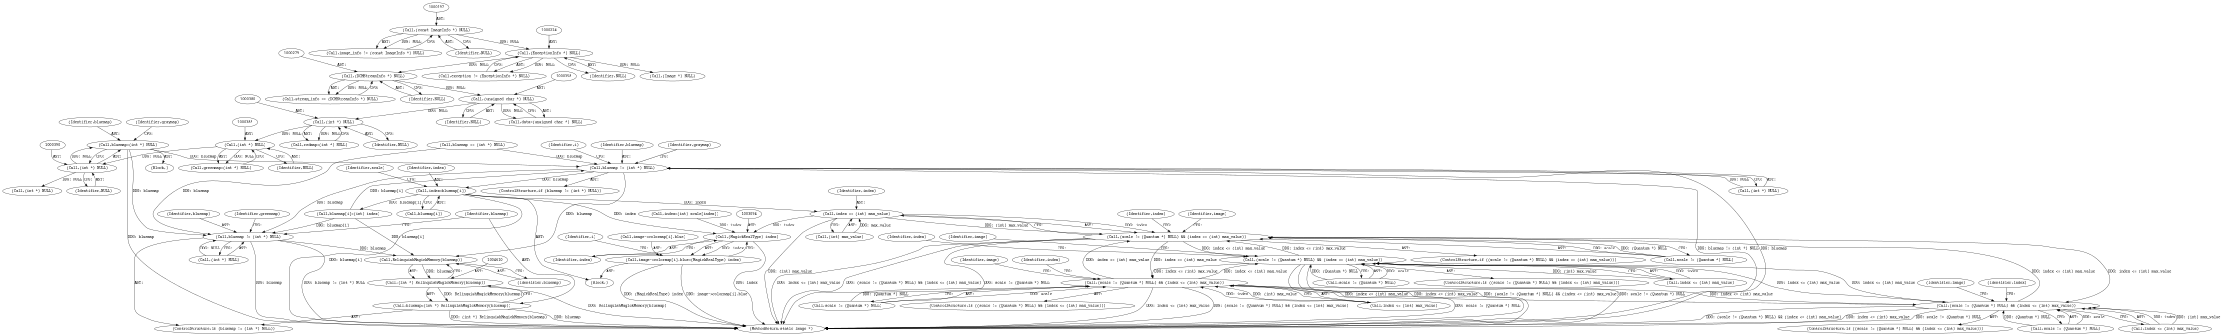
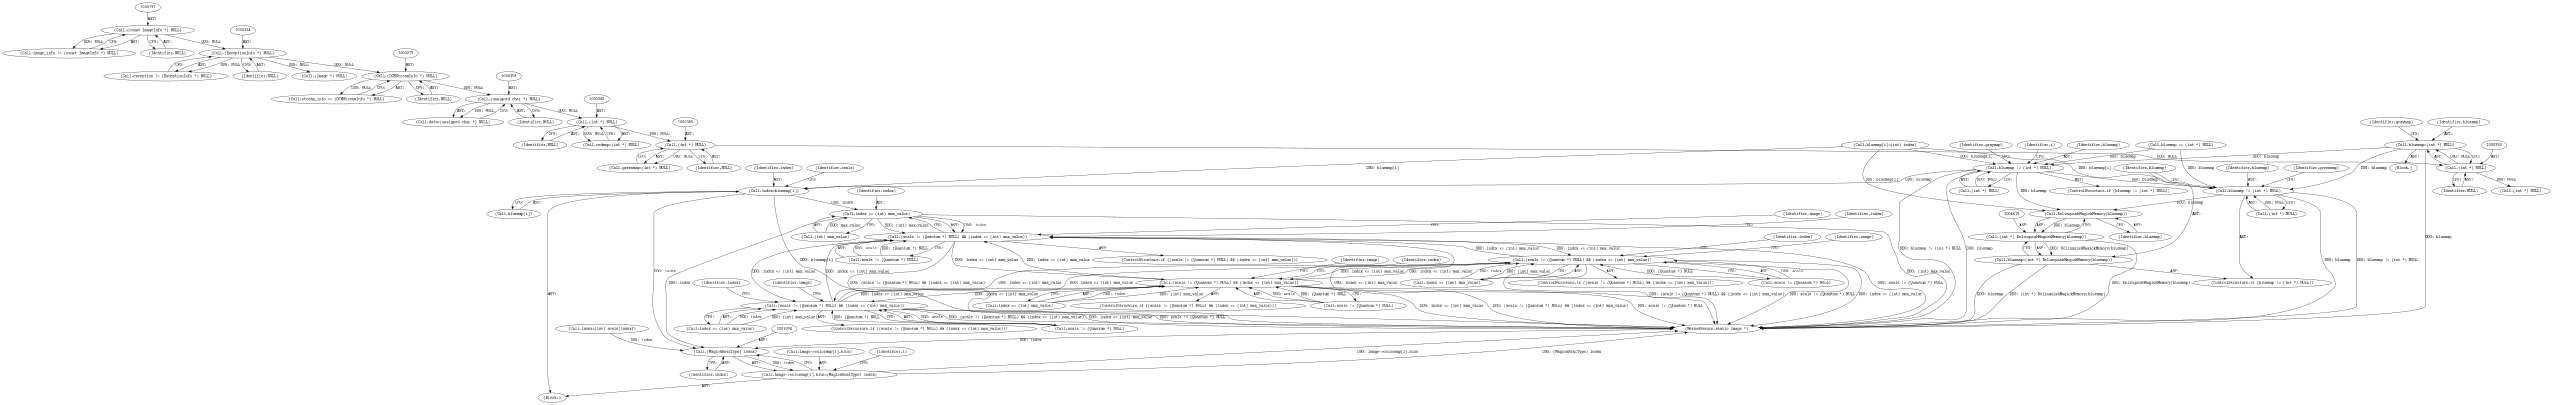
(390, 200) -> (1325, 165)
(736, 278) -> (1215, 335)
